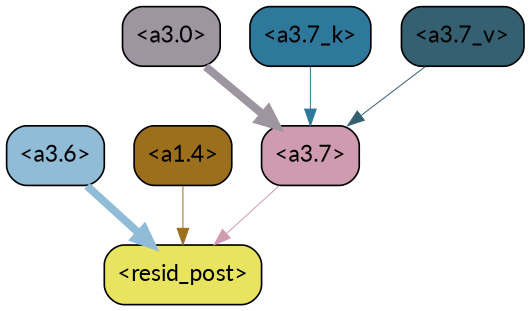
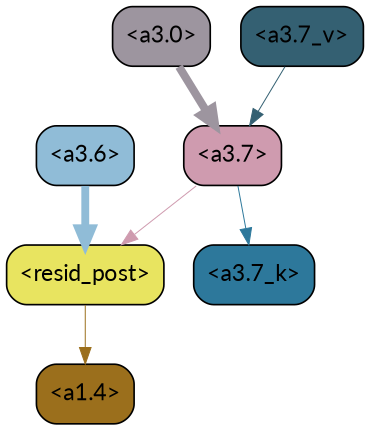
(310, 88) -> (242, 207)
(183, 207) -> (85, 326)
